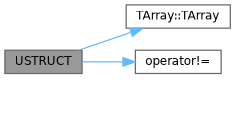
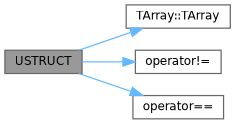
none -> (178, 107)
